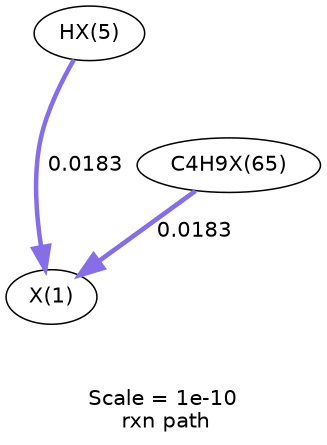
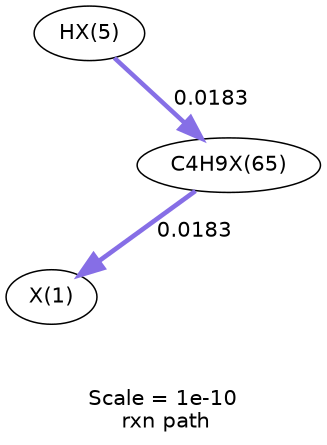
(39, 150) -> (150, 91)
